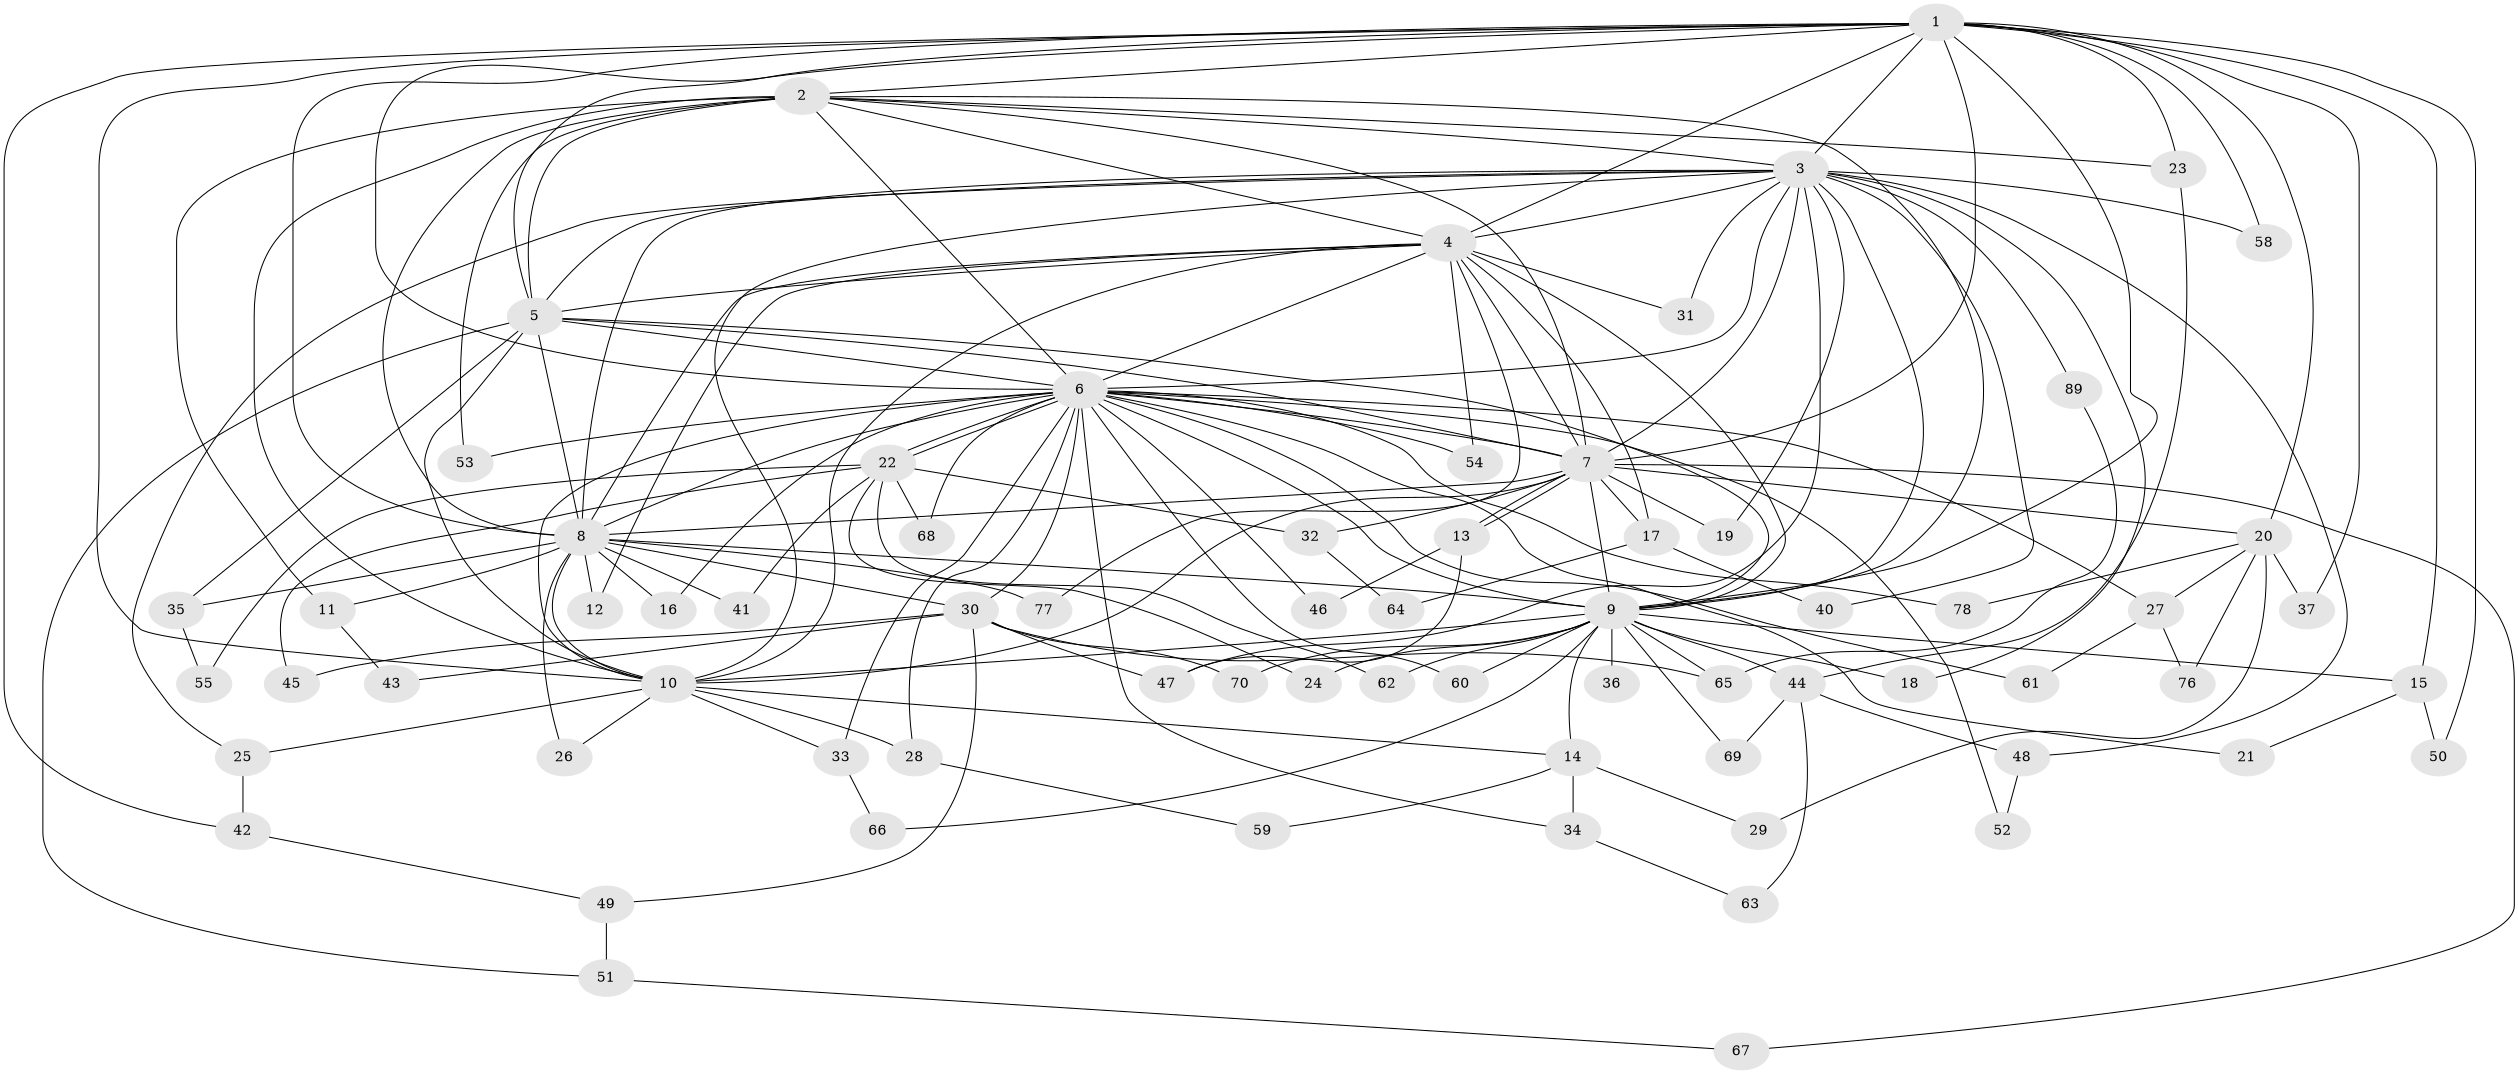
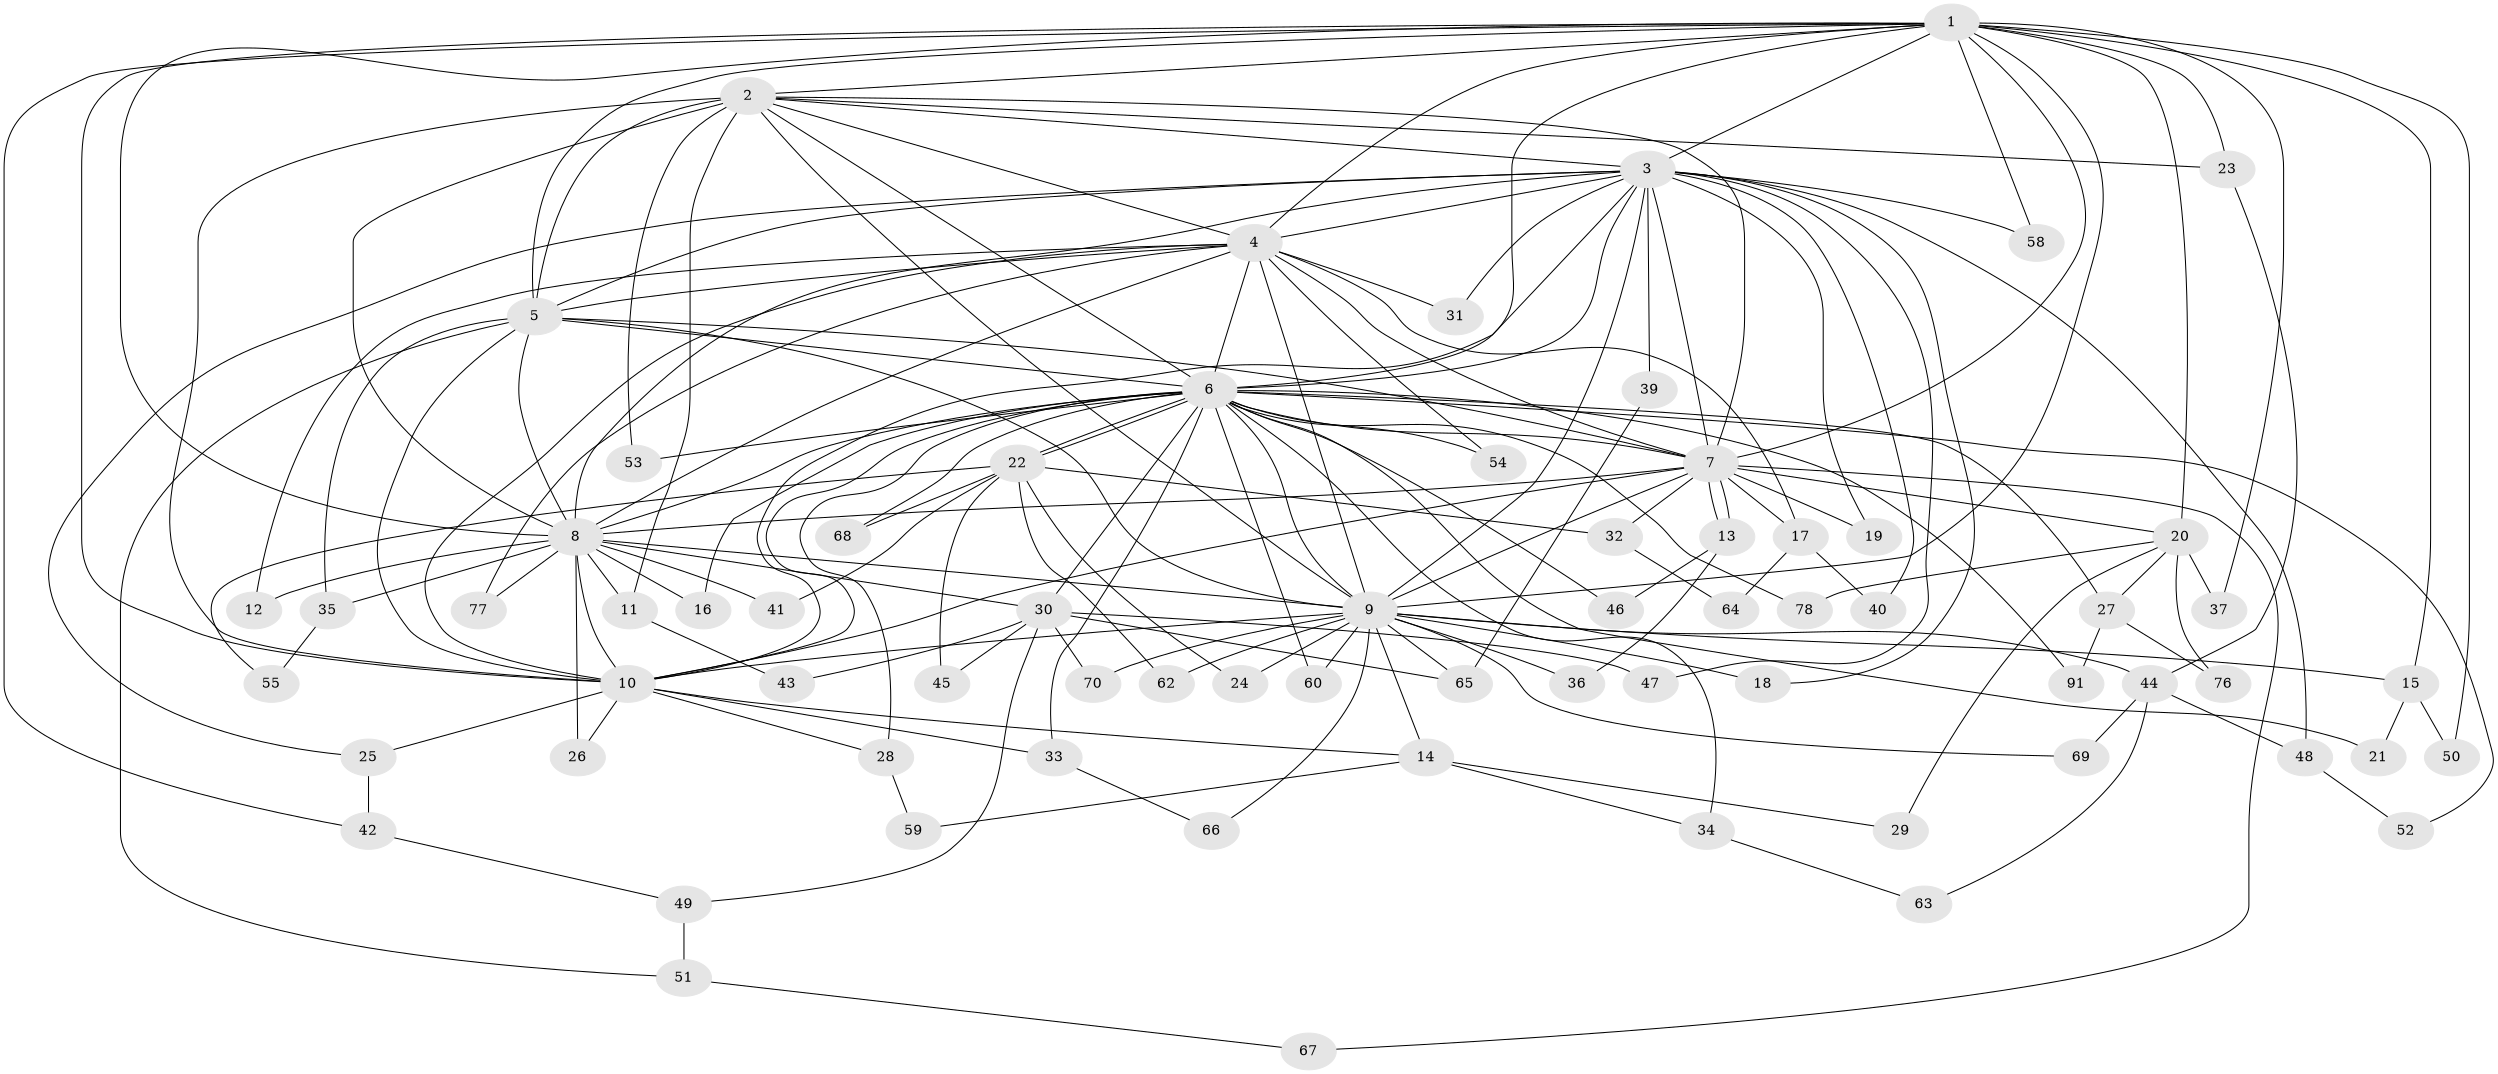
(2074, 390) -> (1650, 390)
(1354, 662) -> (1663, 619)
(2031, 684) -> (2076, 684)
